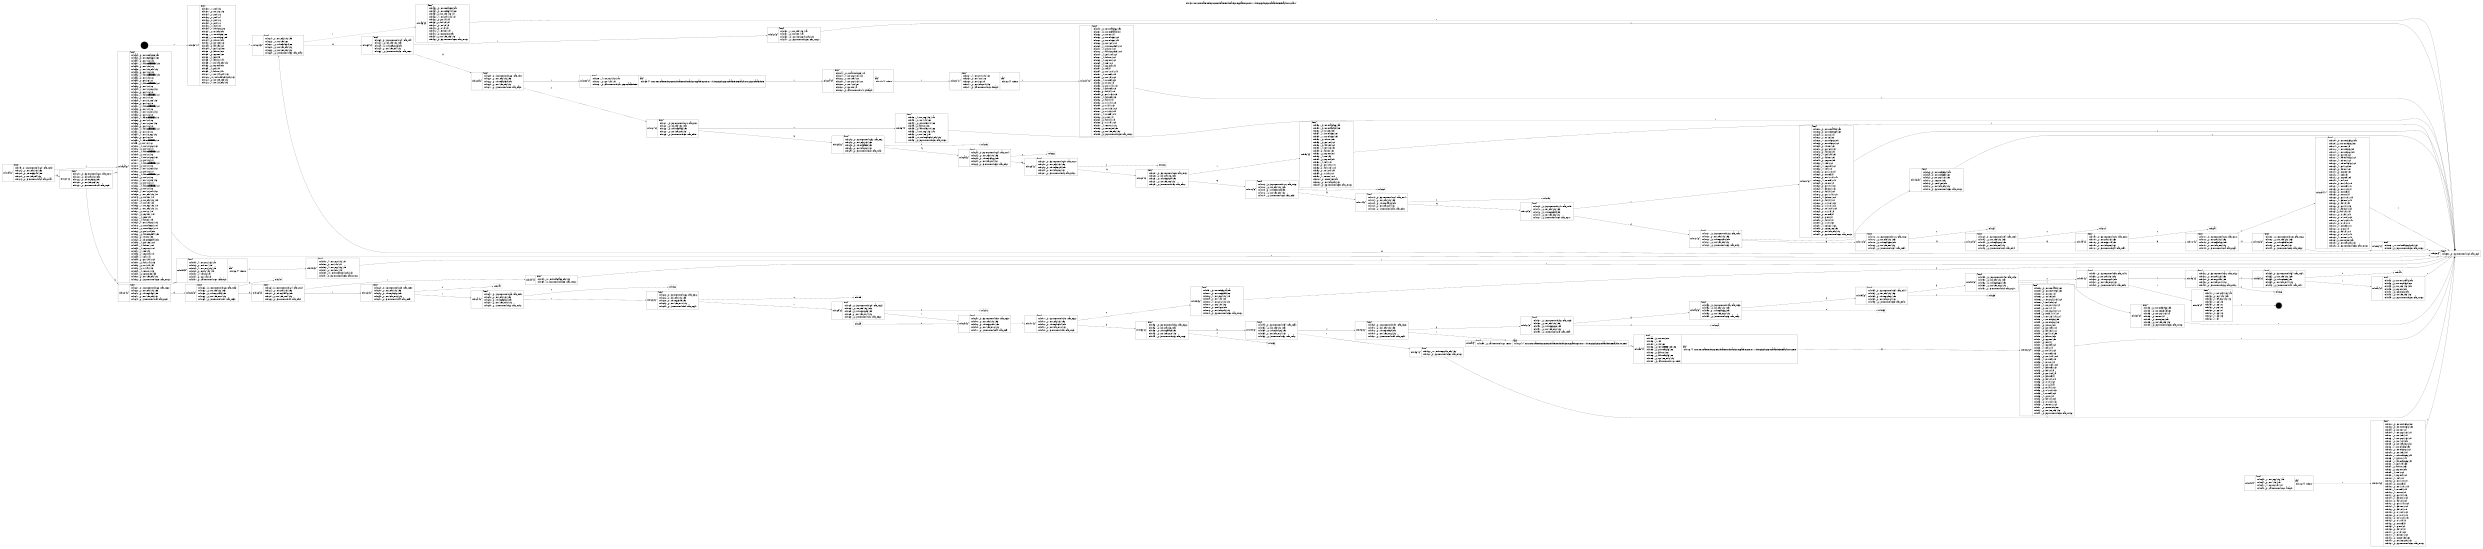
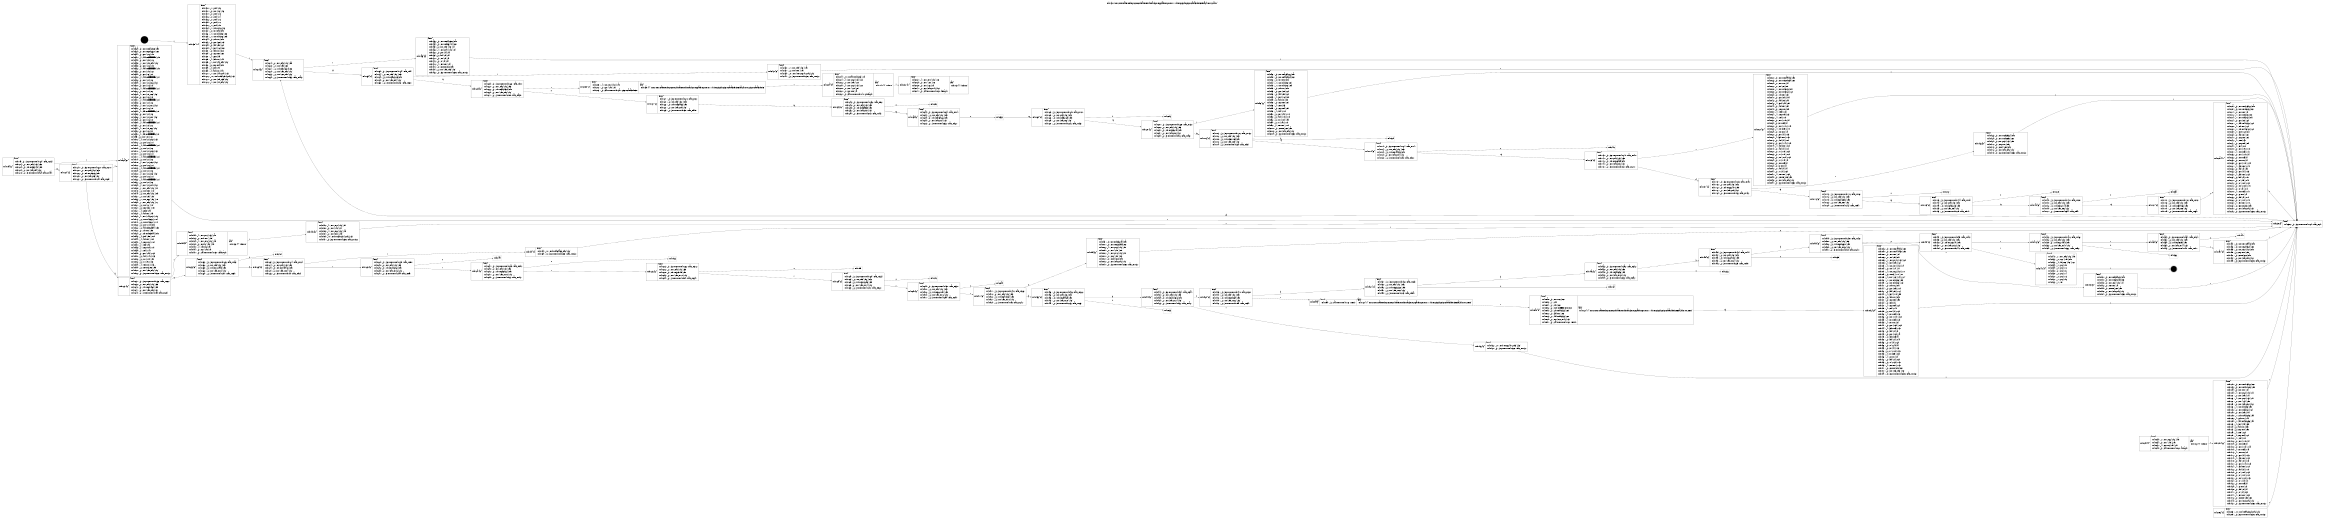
(1107, 81) -> none
(922, 128) -> none
(1017, 162) -> (1017, 117)
(2279, 242) -> none
(910, 324) -> (977, 286)
